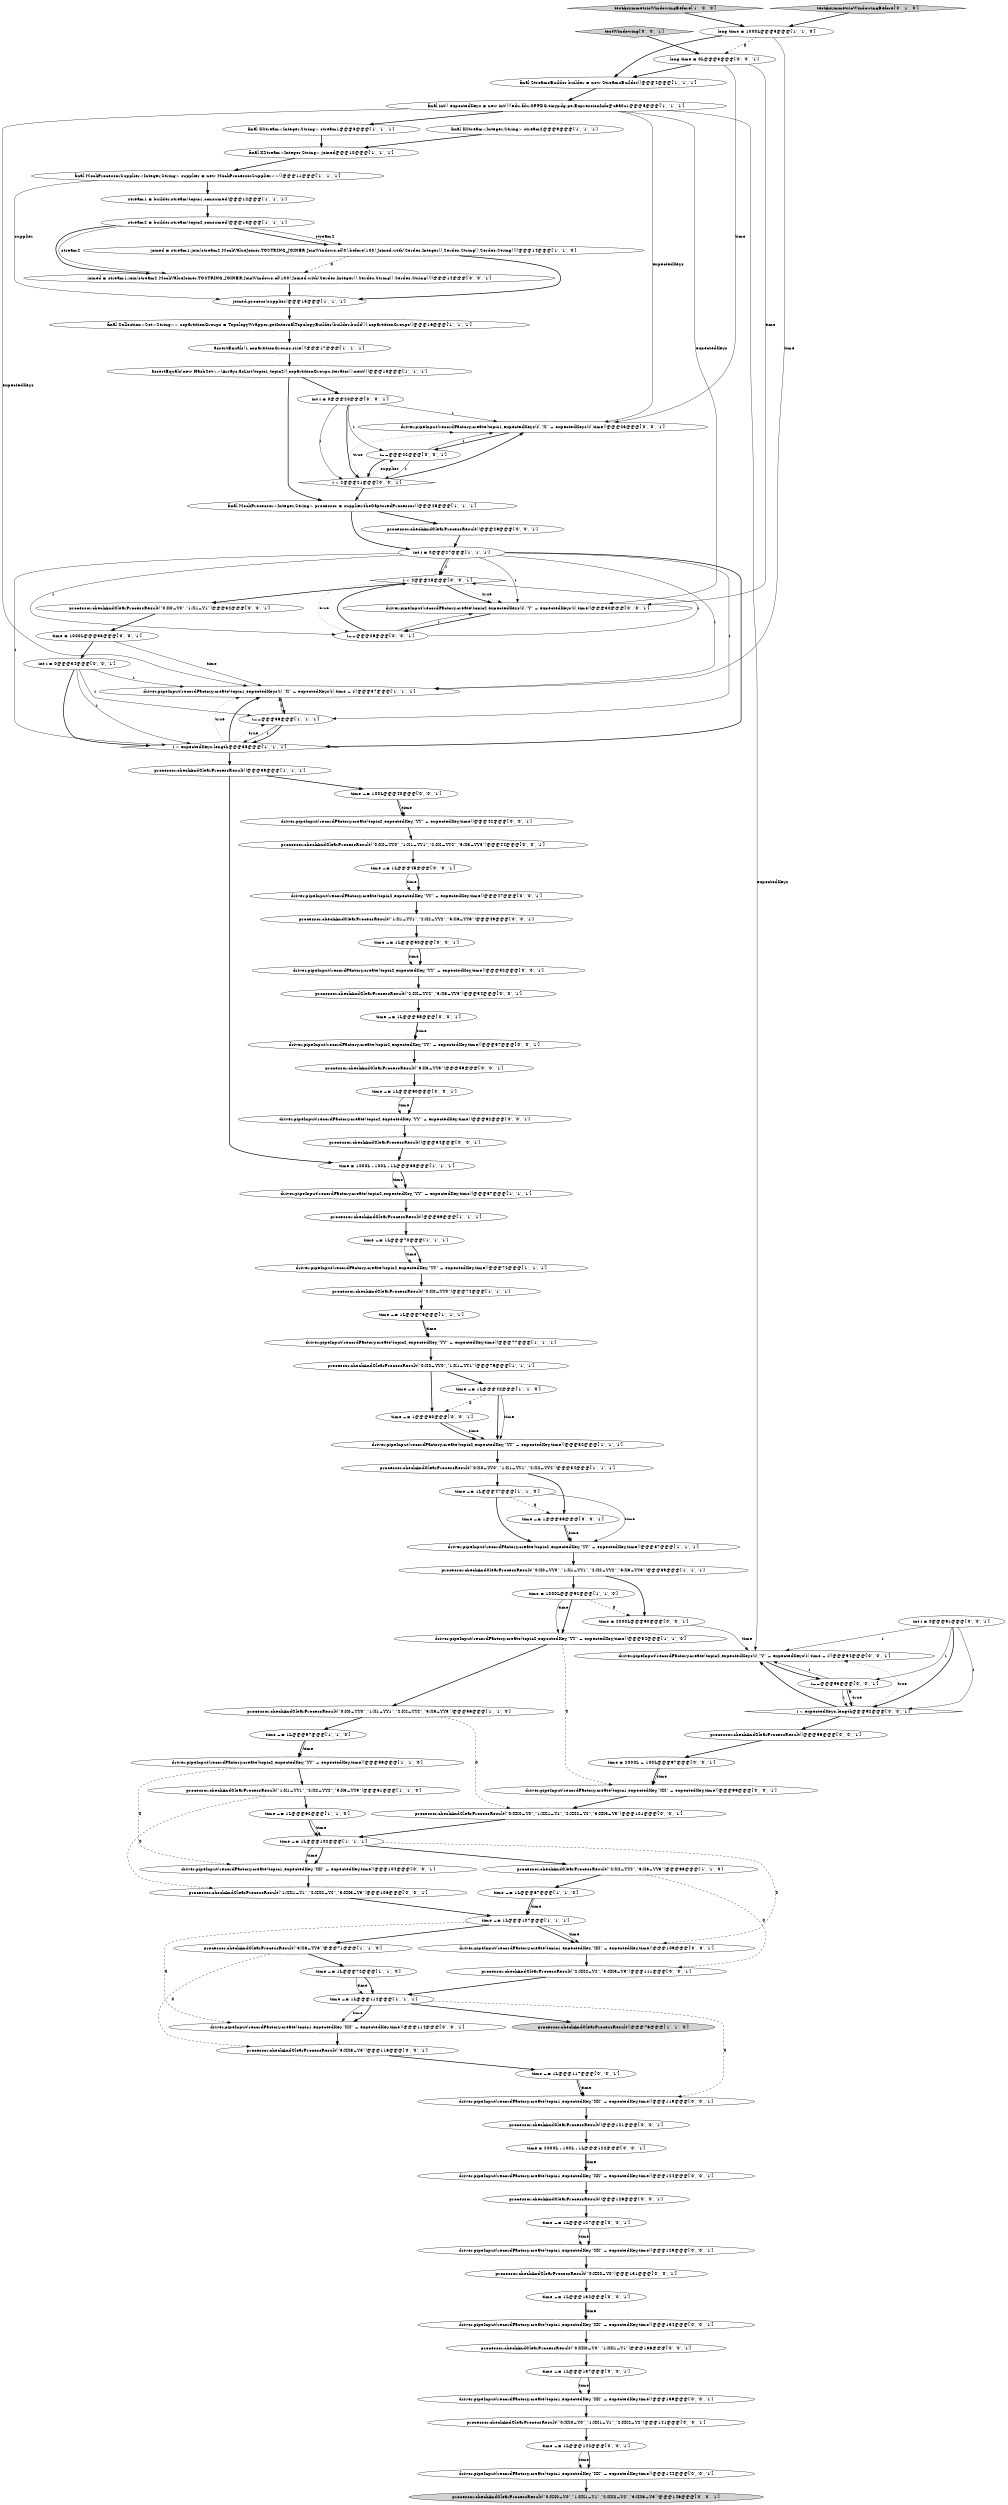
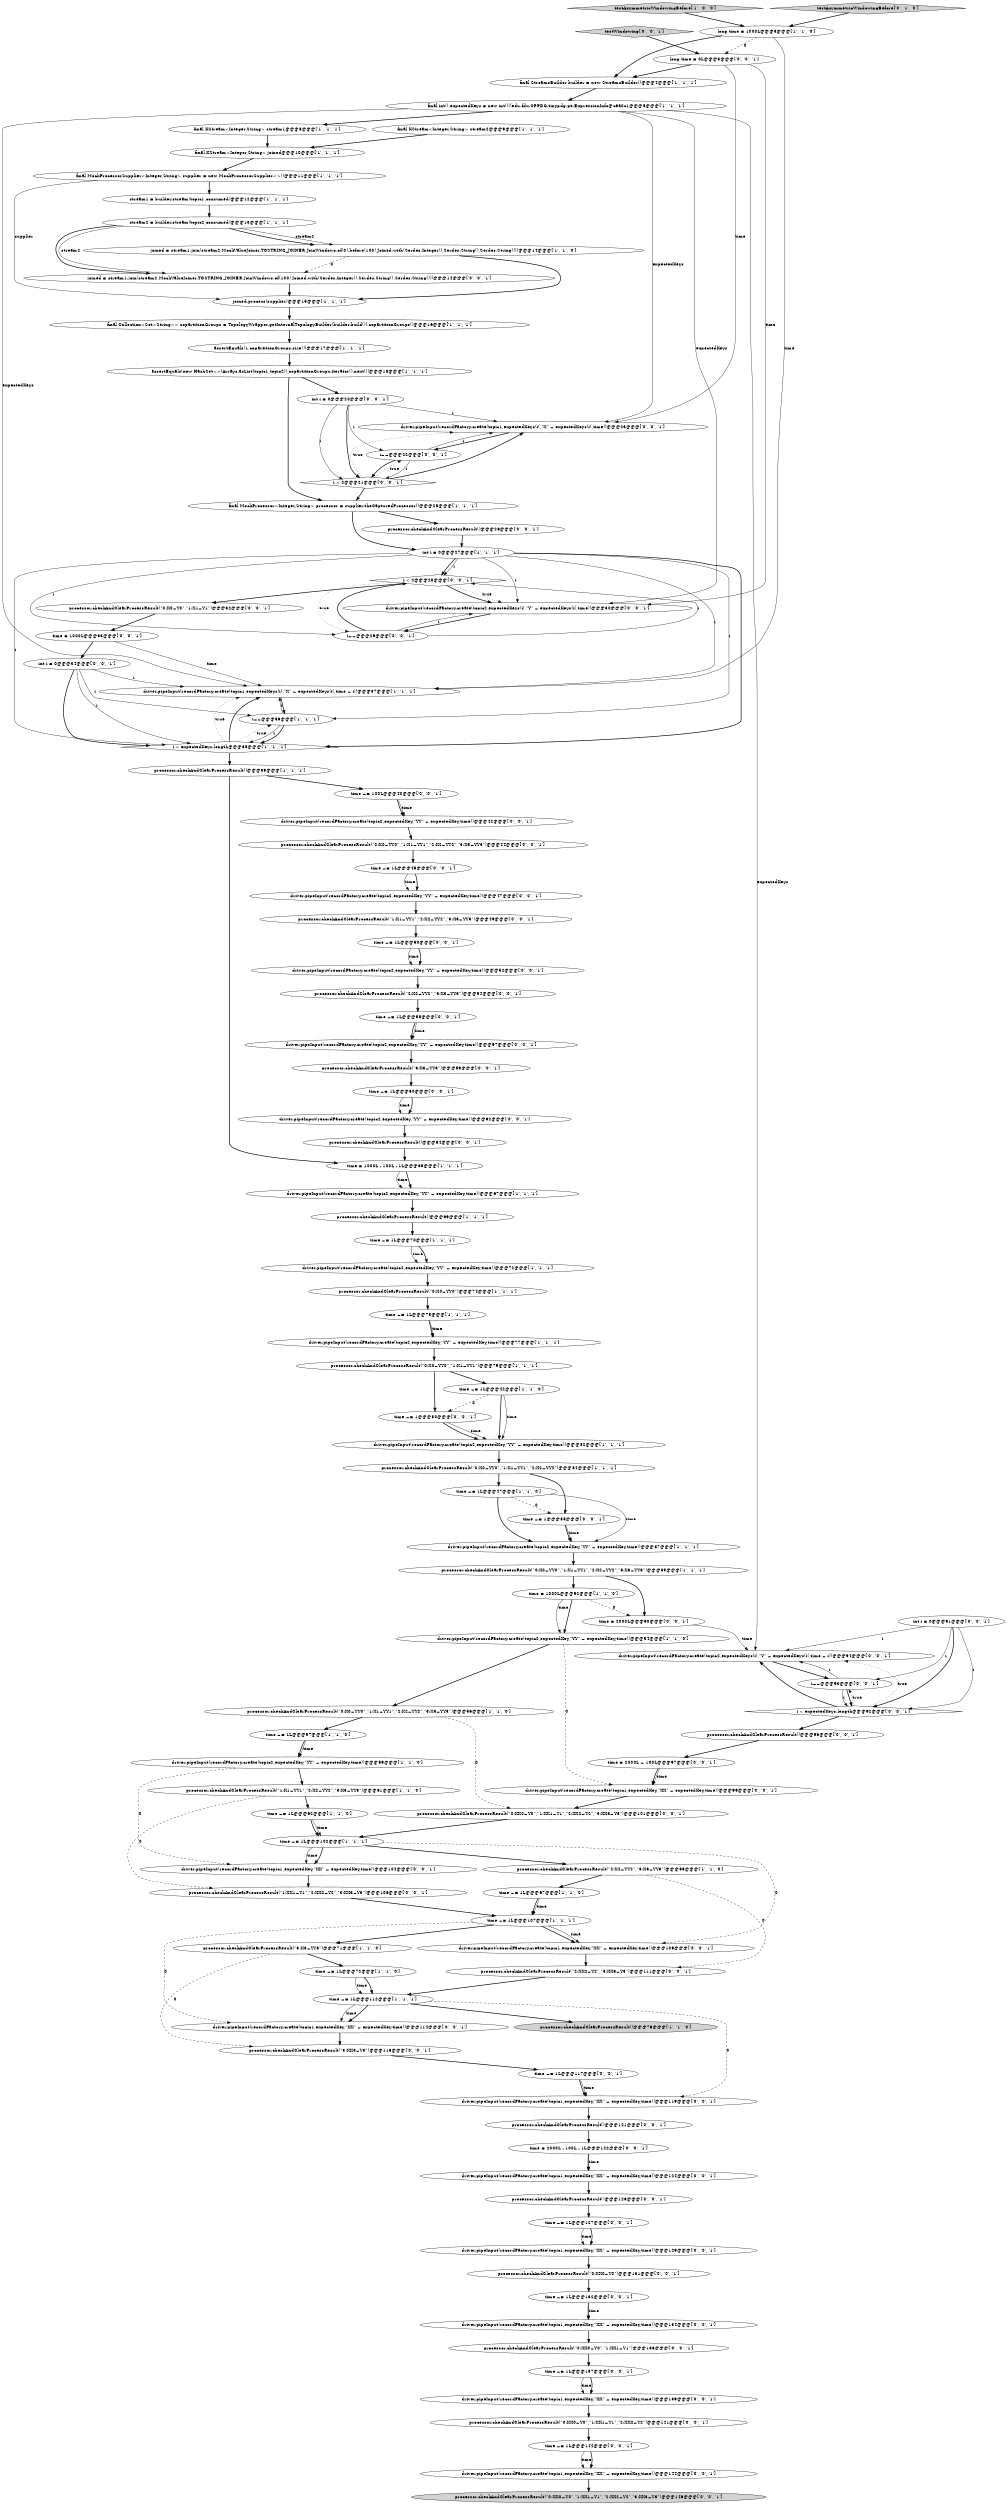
(390, 469) -> (395, 469)
